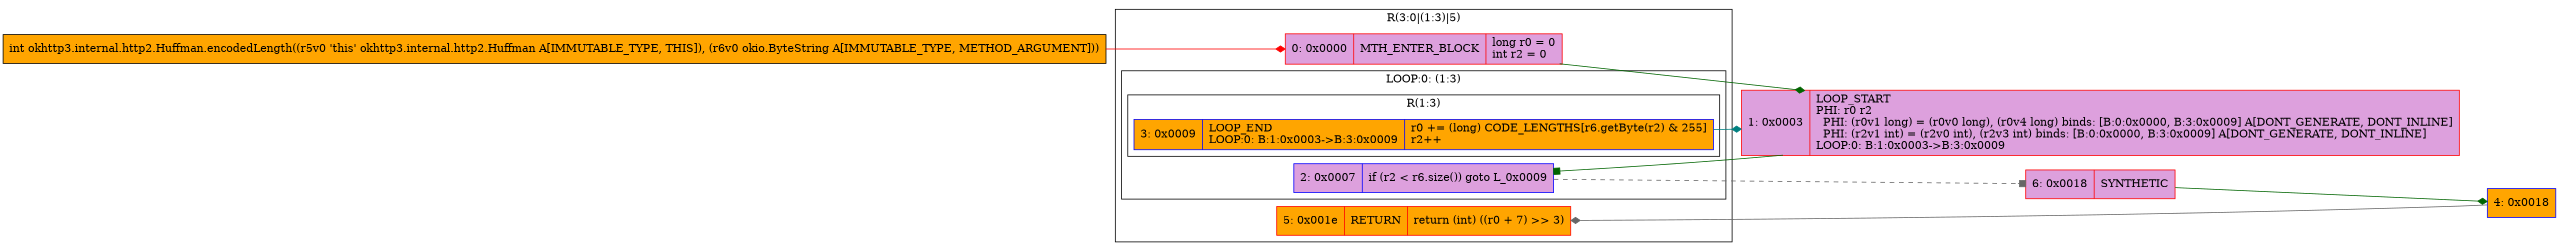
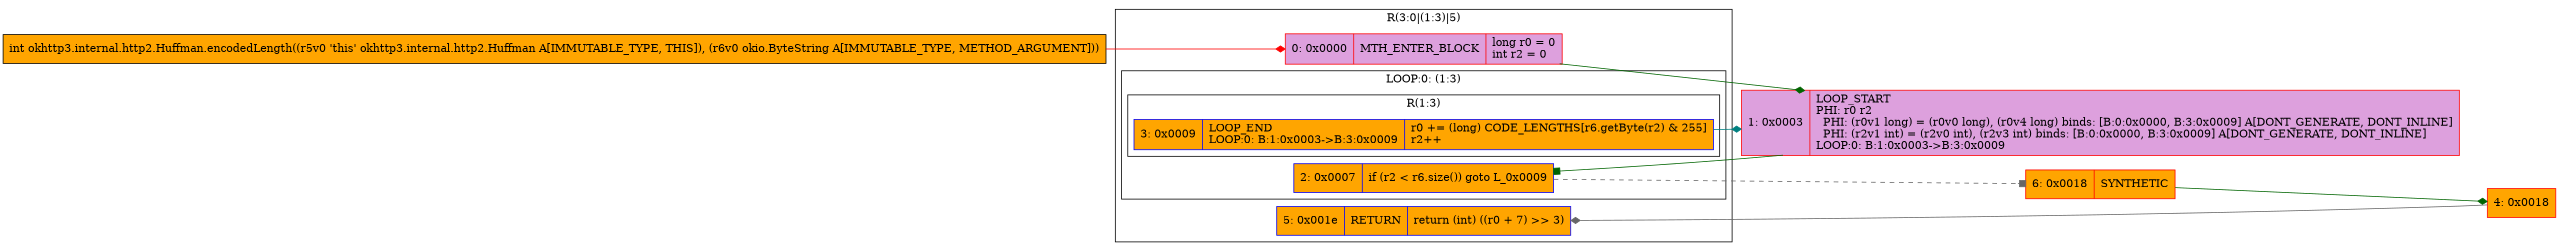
(1424, 178) -> (1424, 178)
(2100, 184) -> (2100, 184)
(2522, 203) -> (2522, 203)
(1424, 221) -> (1424, 221)
